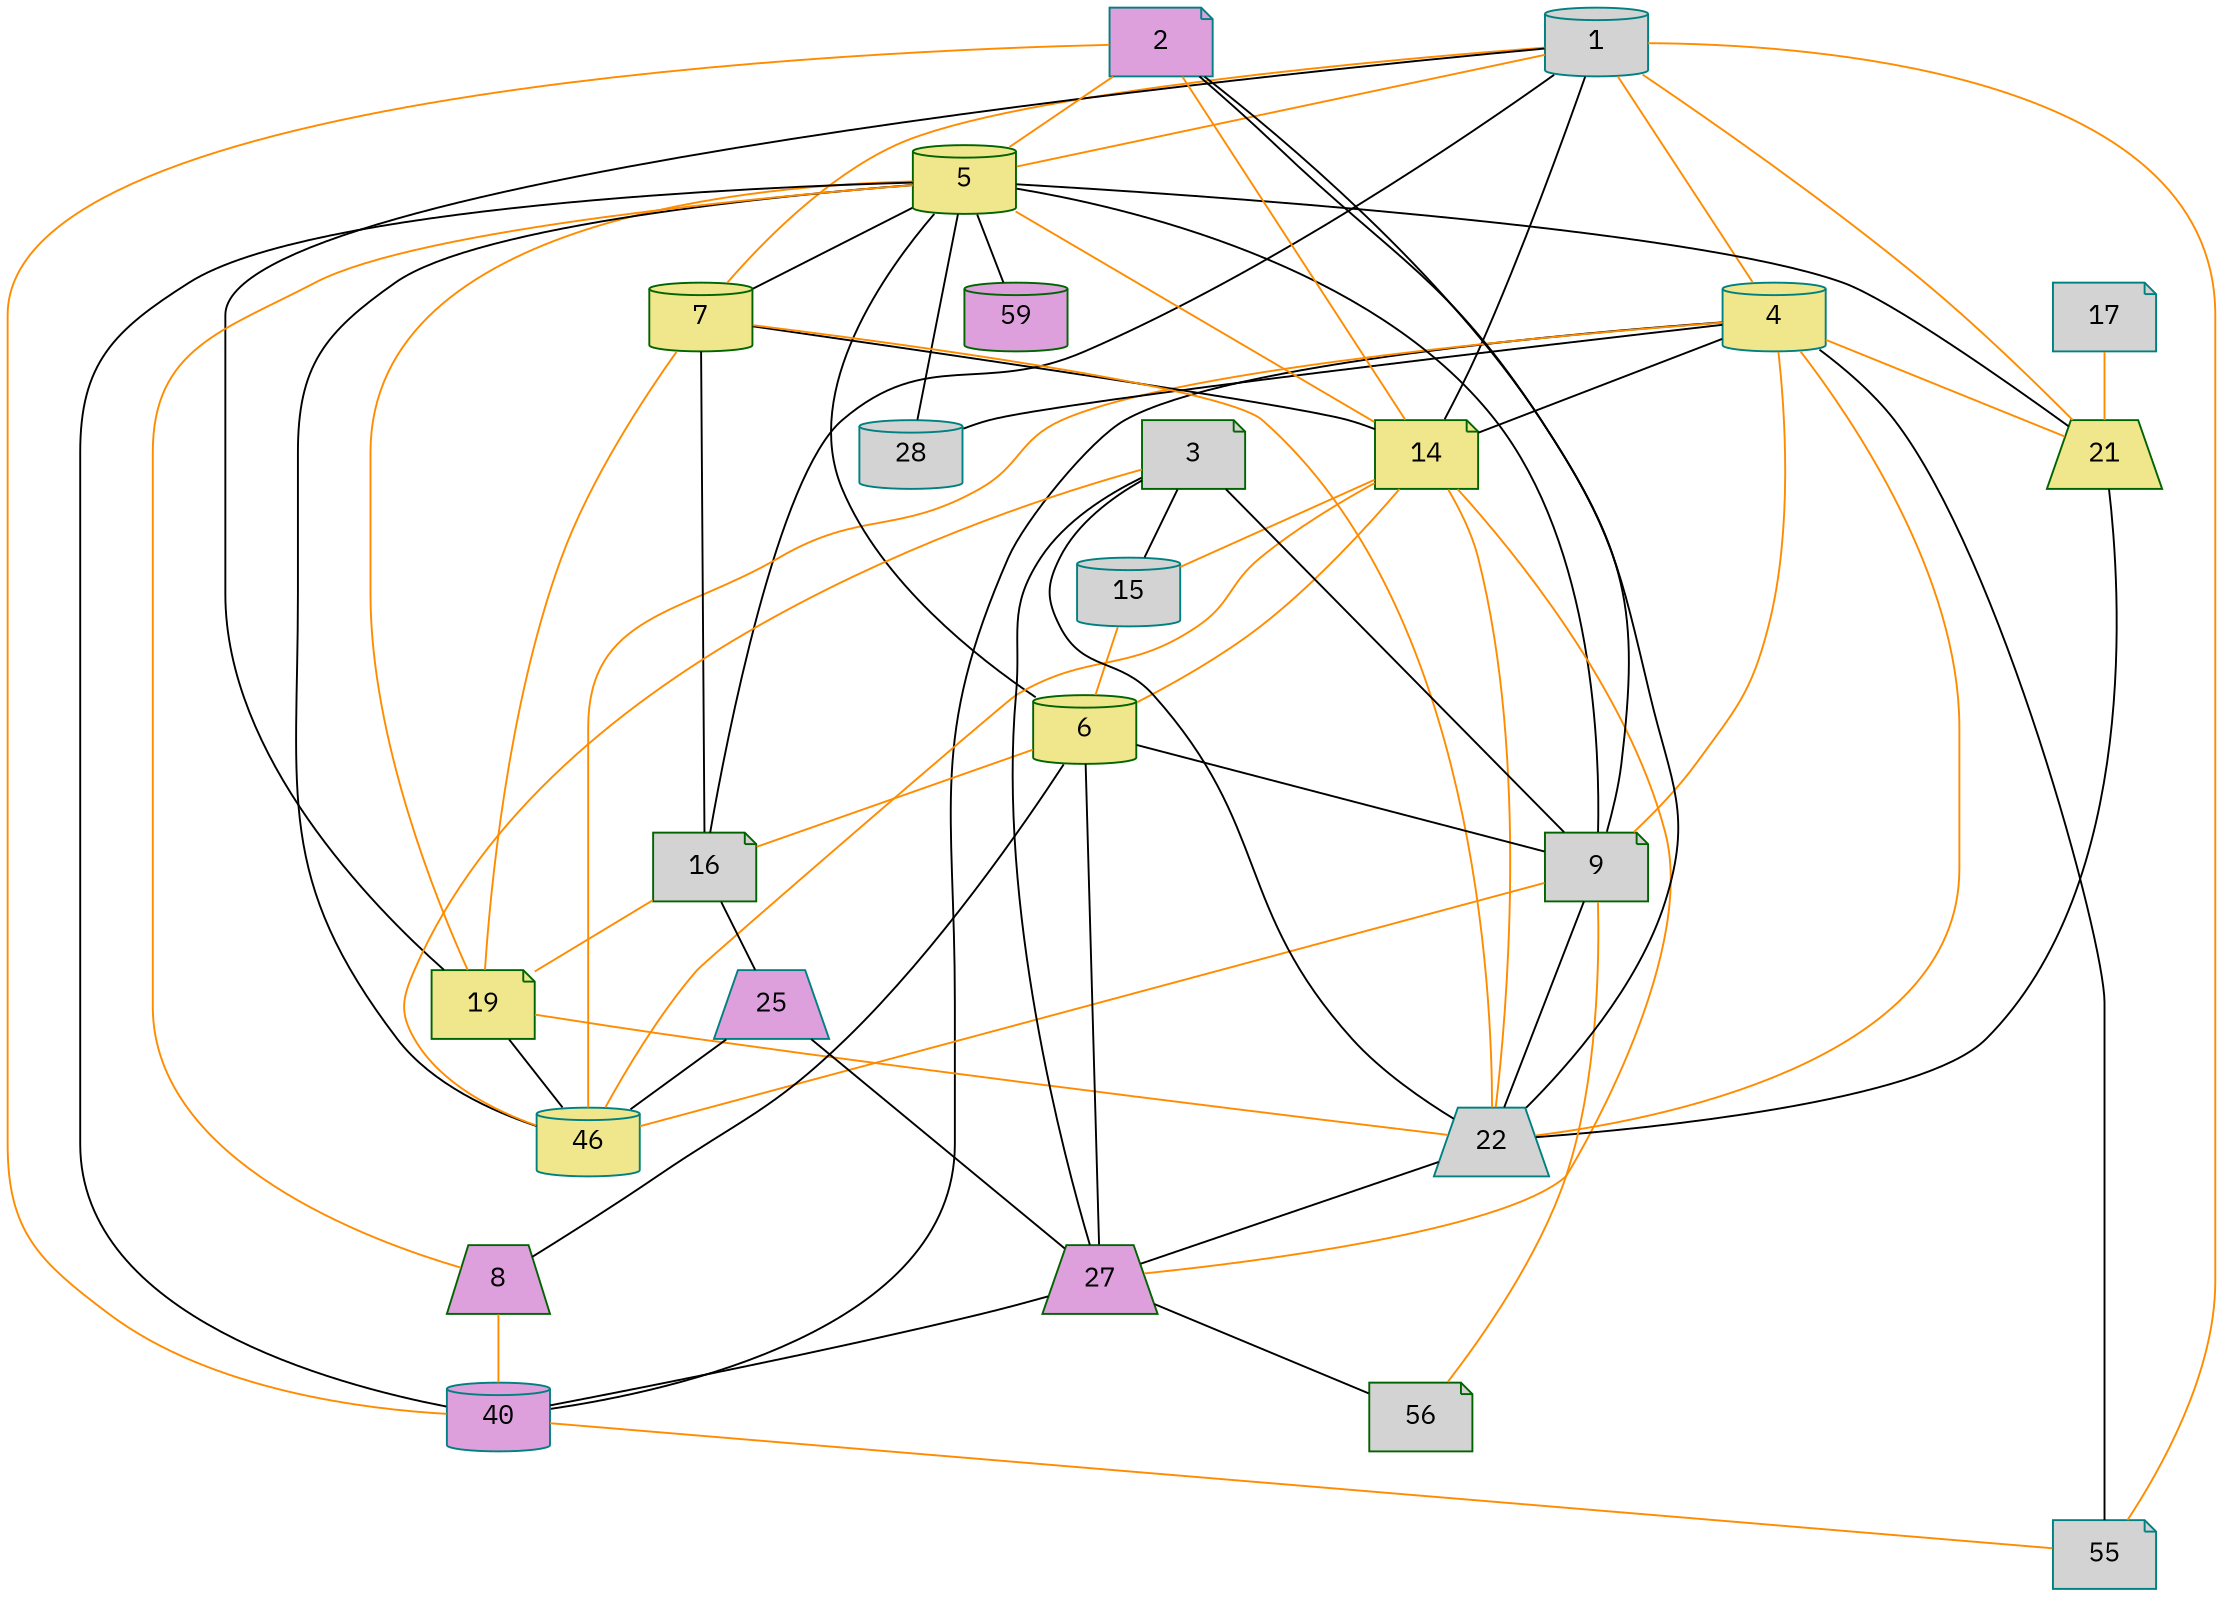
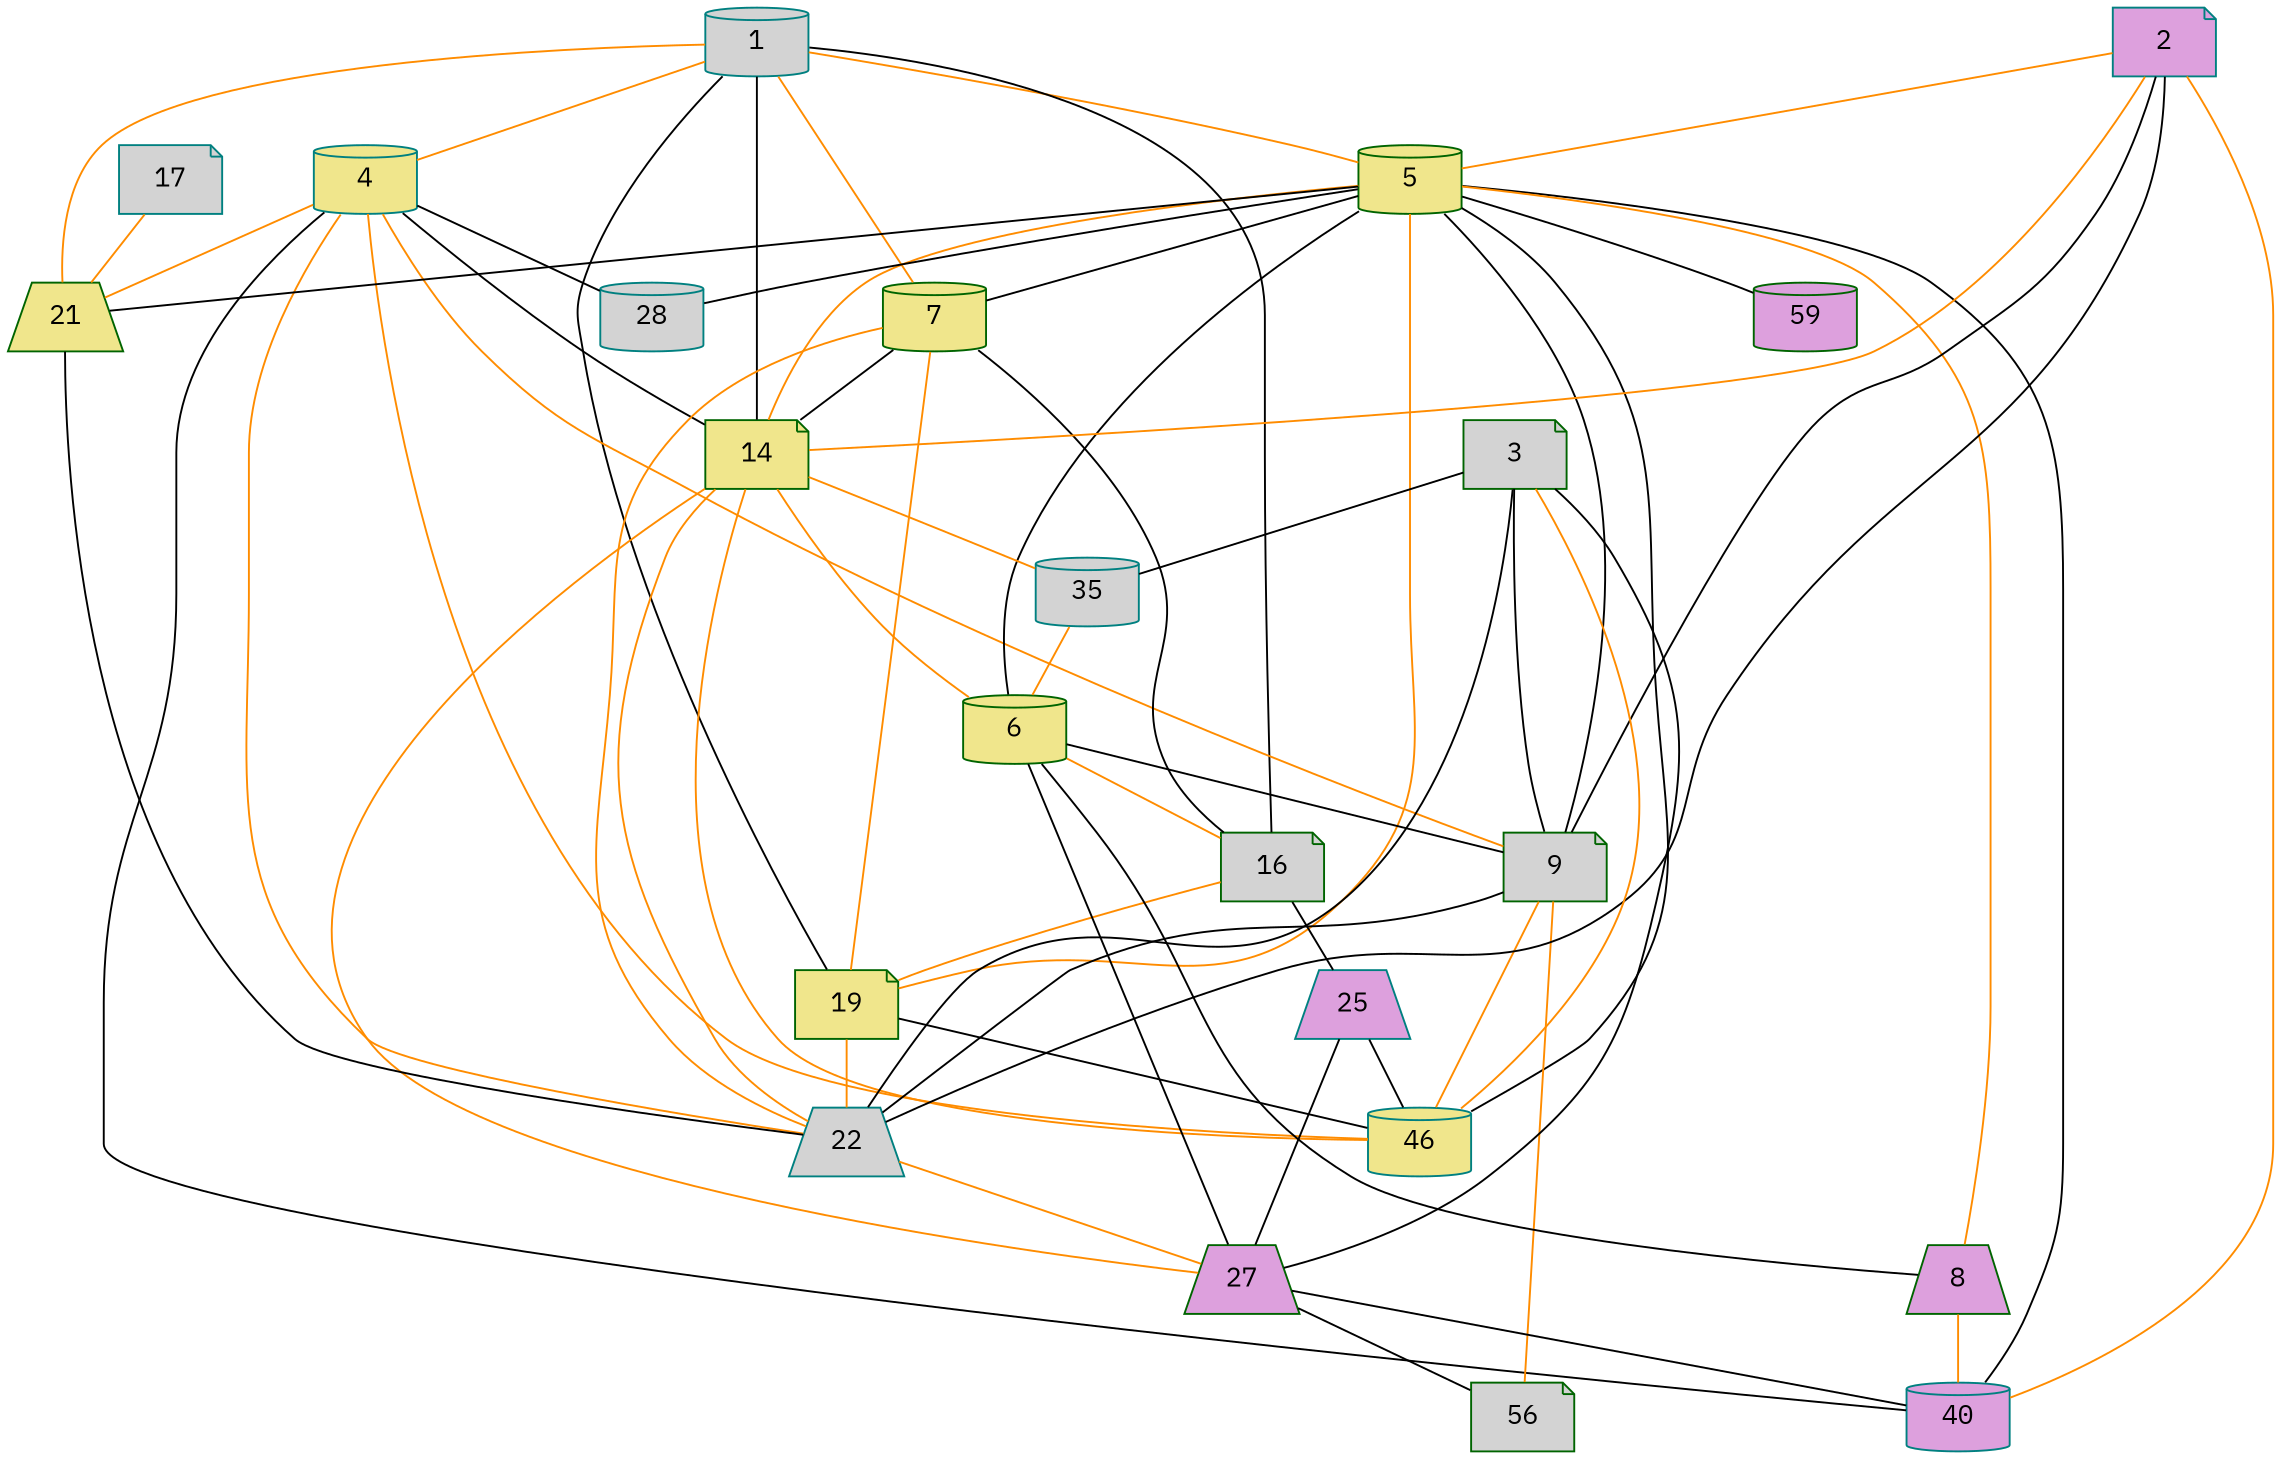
(1129, 592) -> (1087, 592)
(1290, 1213) -> (1050, 1213)
(2105, 1555) -> none
